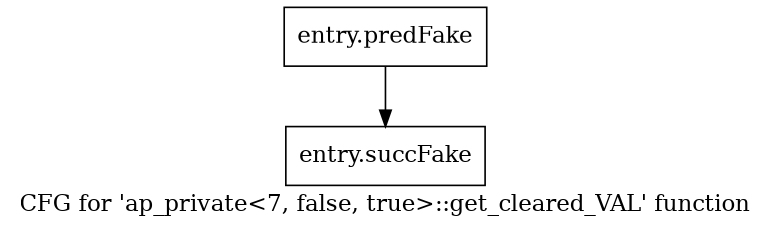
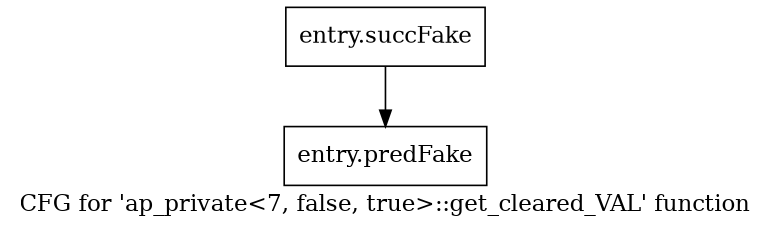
(385, 88) -> (385, 88)
